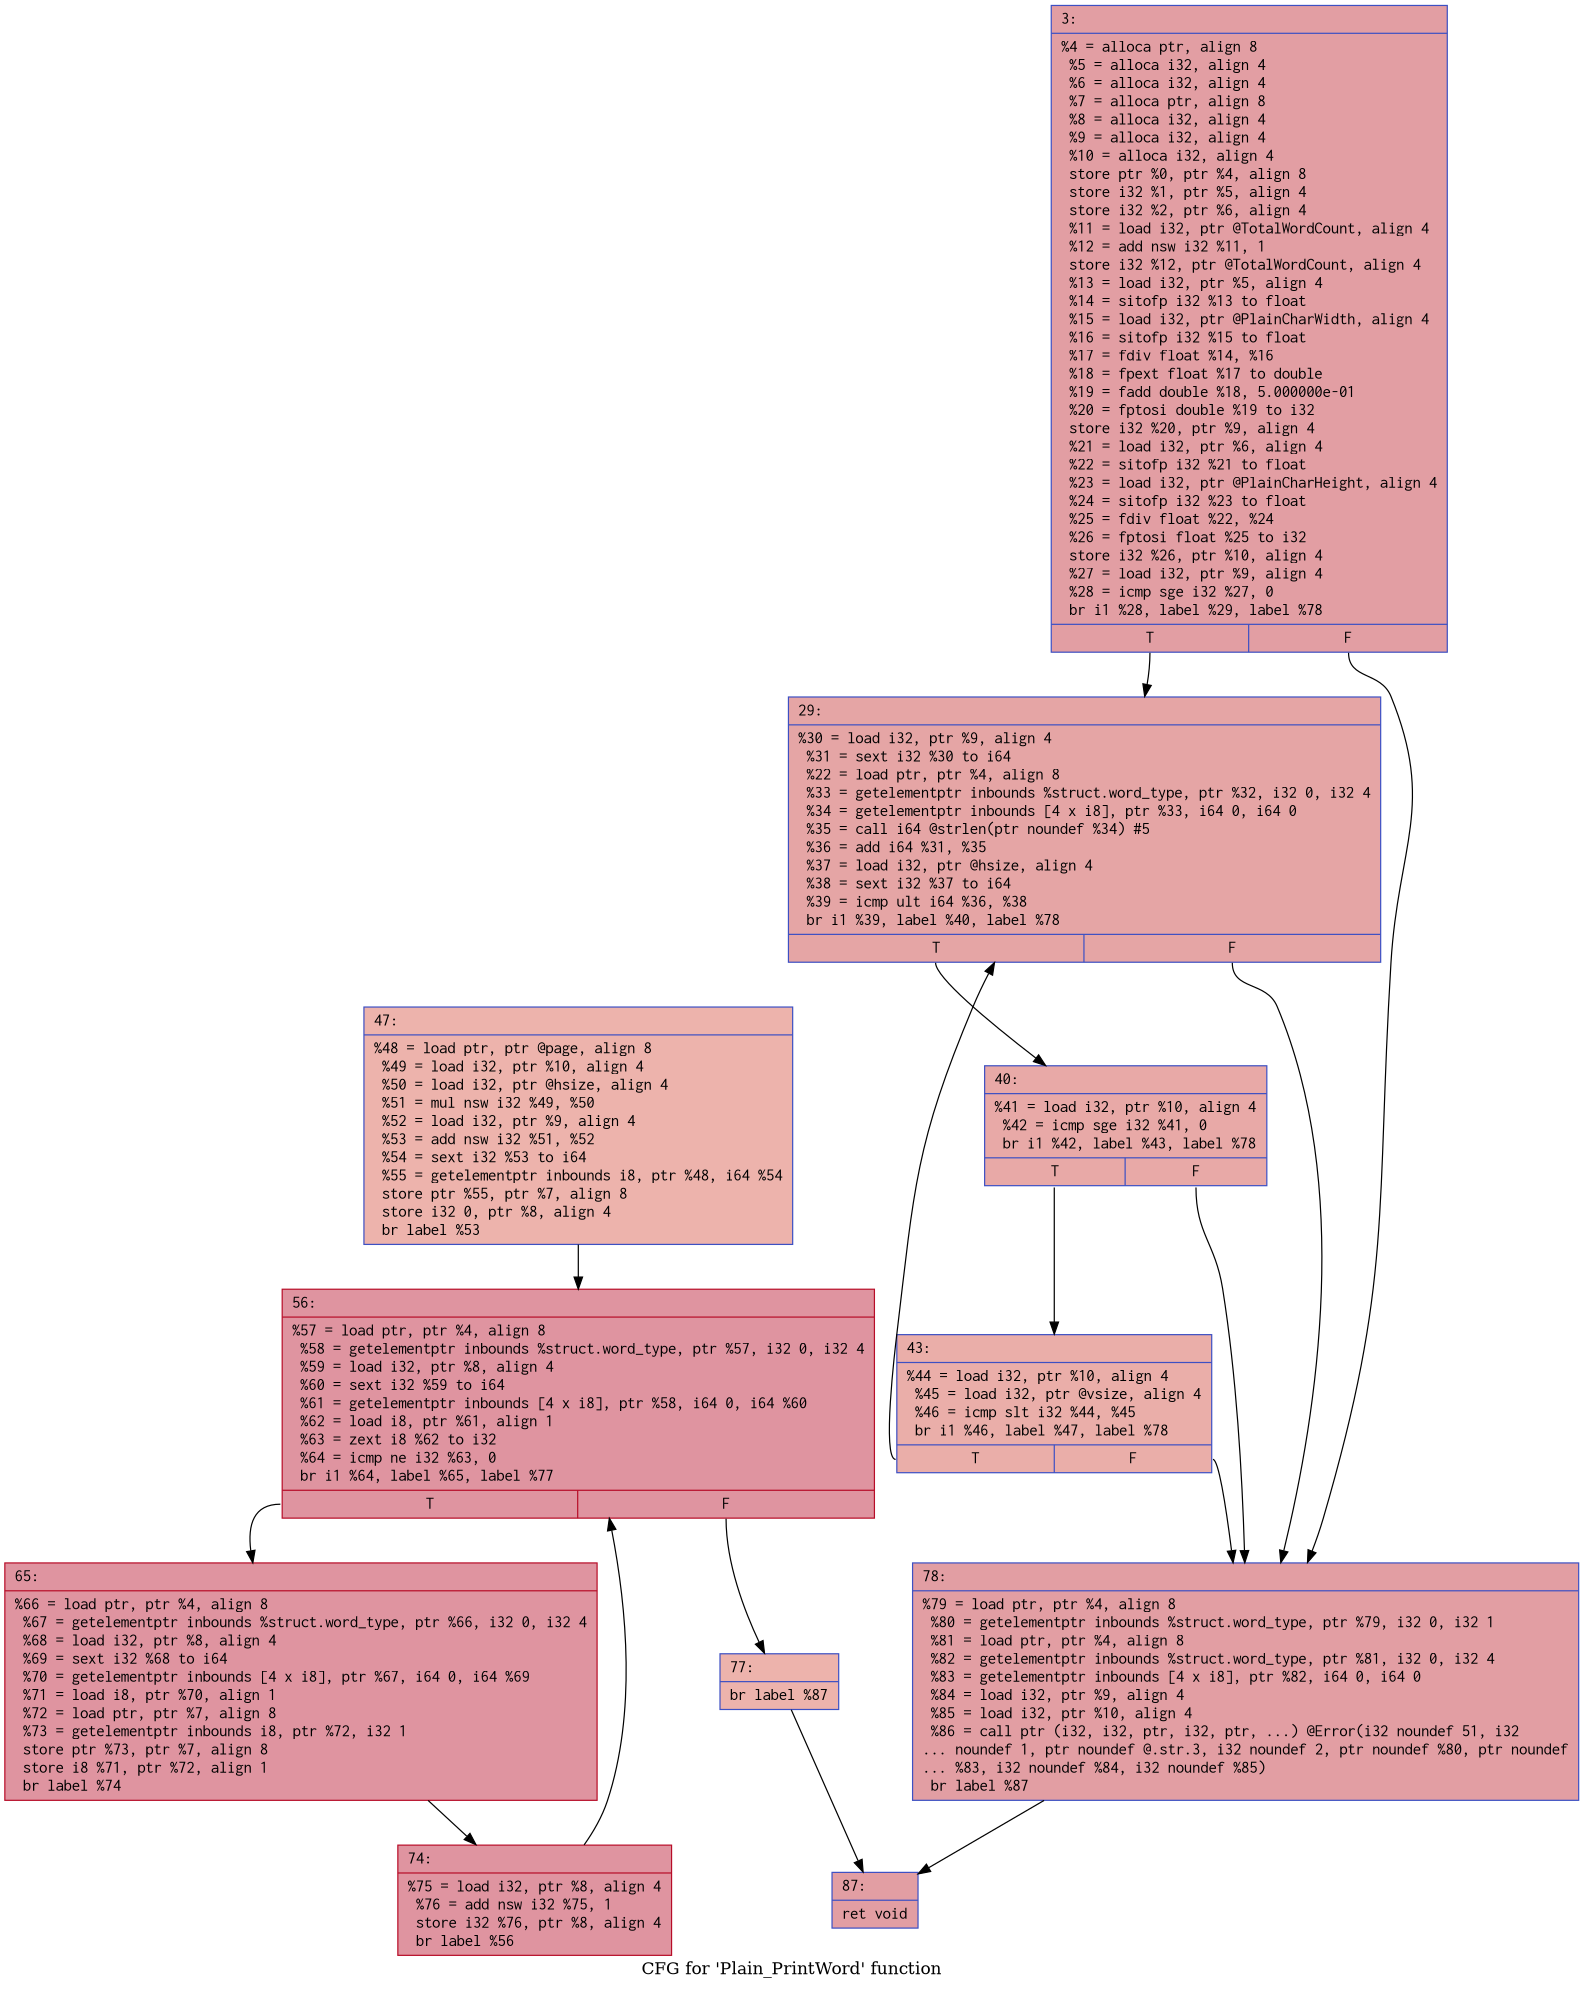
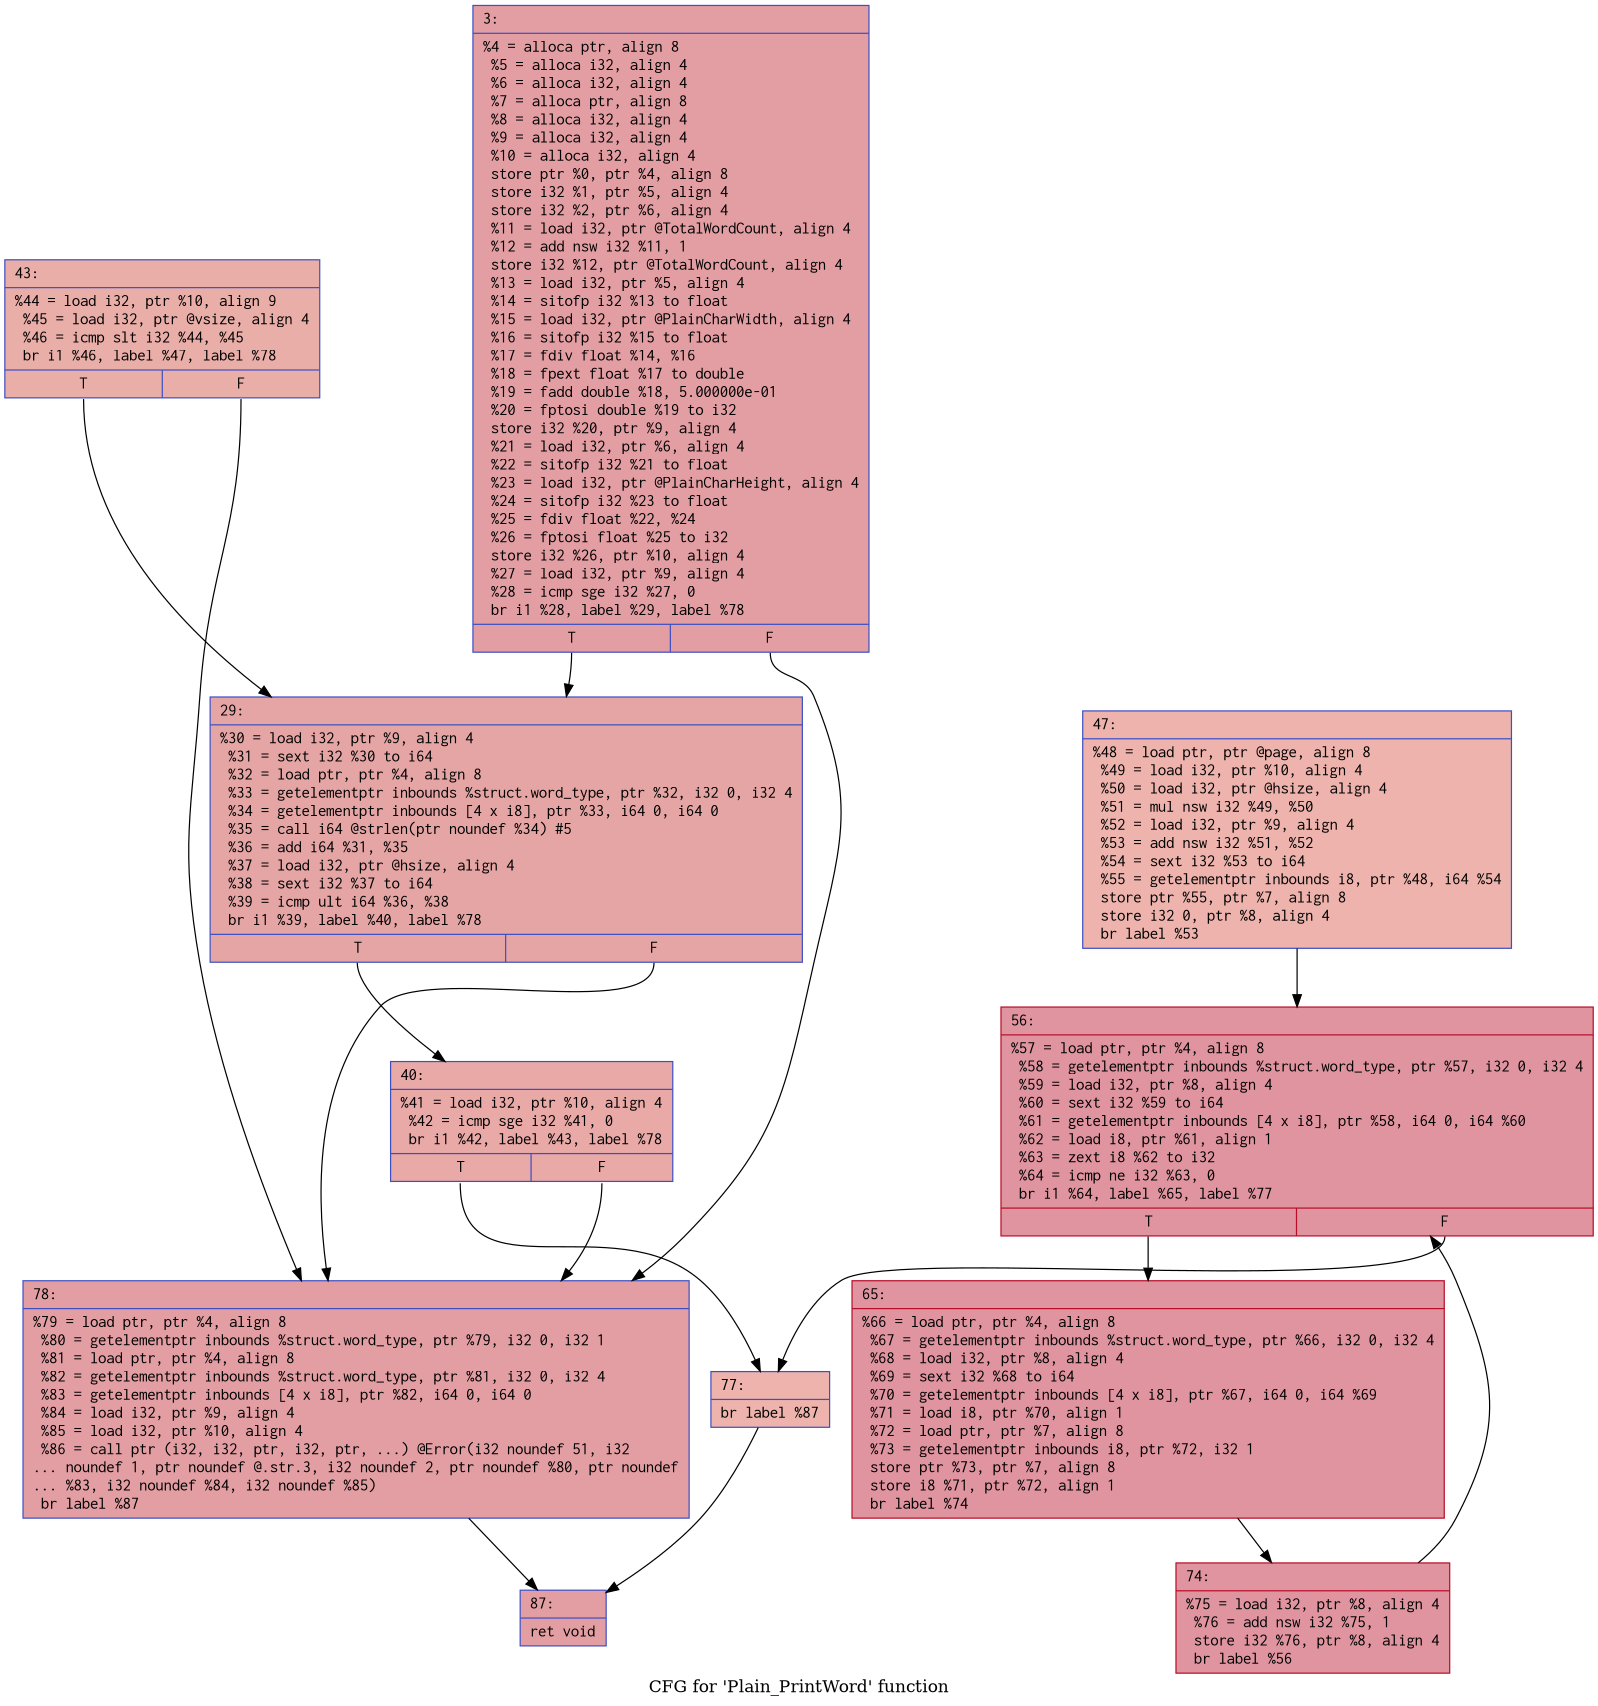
(930, 775) -> (351, 775)
(1054, 1255) -> (614, 1249)
(1038, 1376) -> (146, 301)
